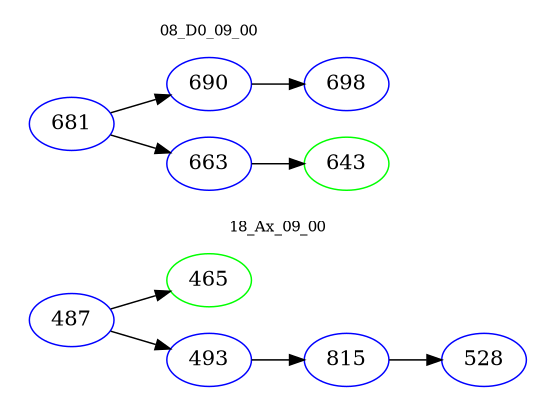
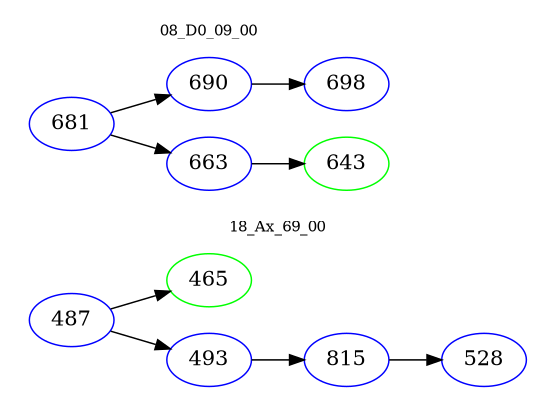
(278, 228) -> (278, 228)
